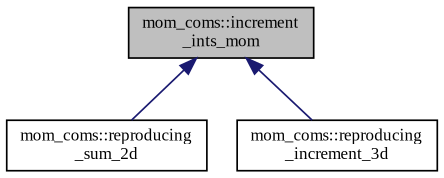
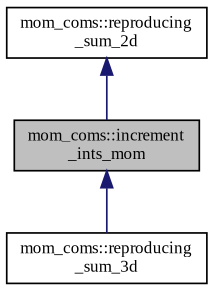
(158, 95) -> (107, 98)
(337, 145) -> (107, 258)
